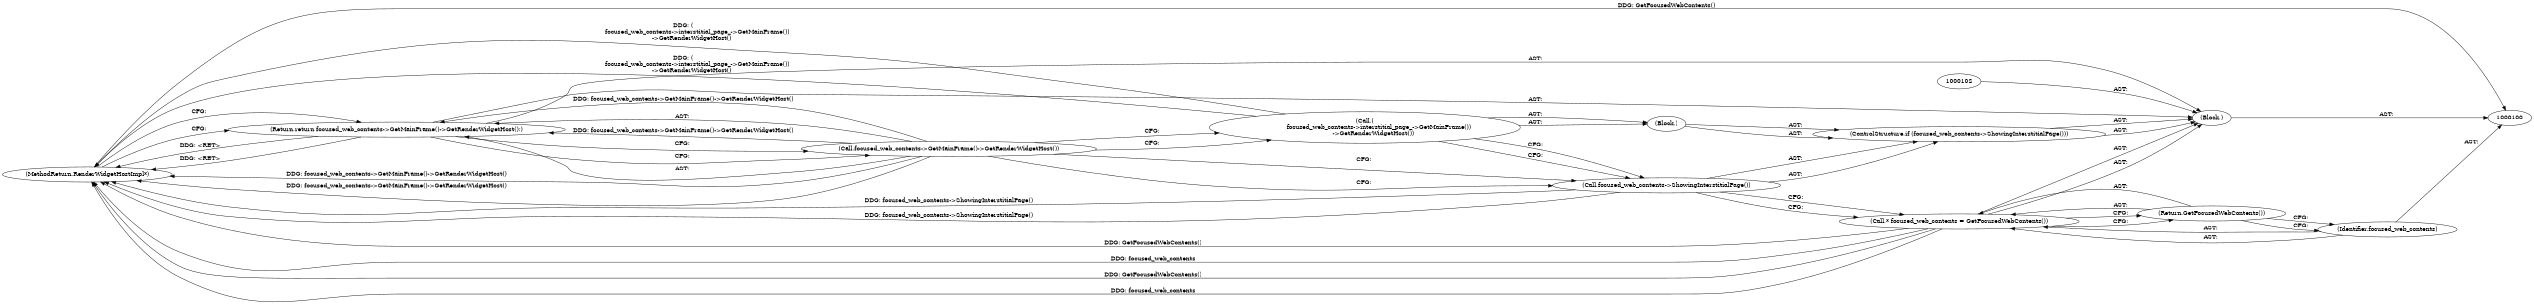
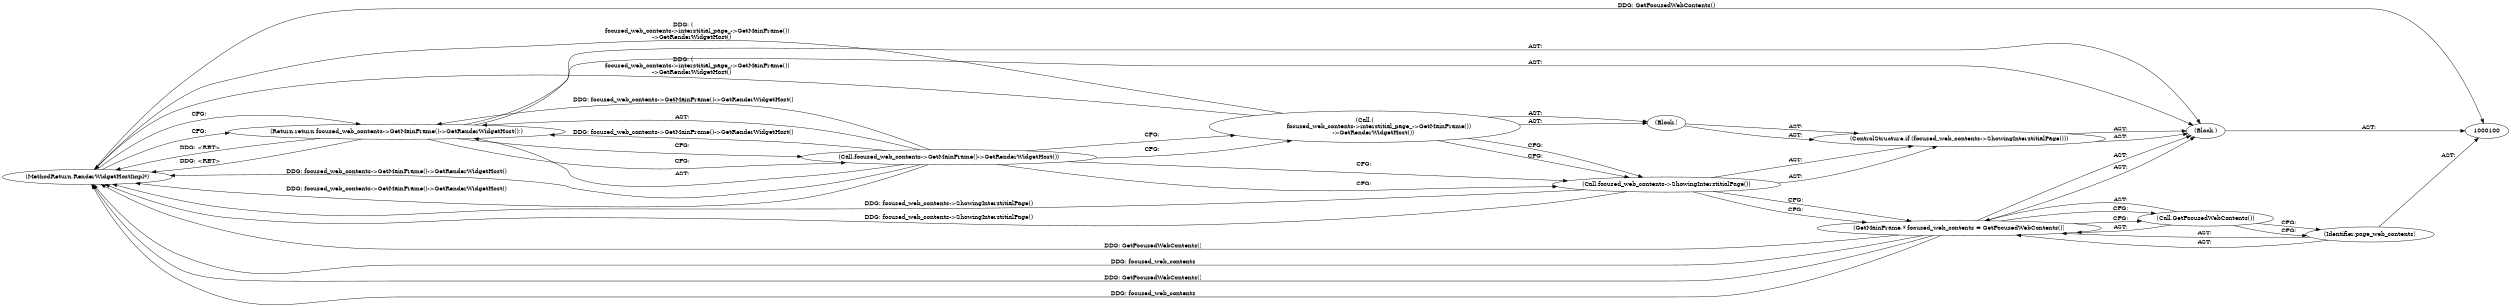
(1959, 81) -> none
(2212, 213) -> (2206, 219)
(1959, 221) -> (1959, 228)
(2387, 229) -> (2370, 234)
